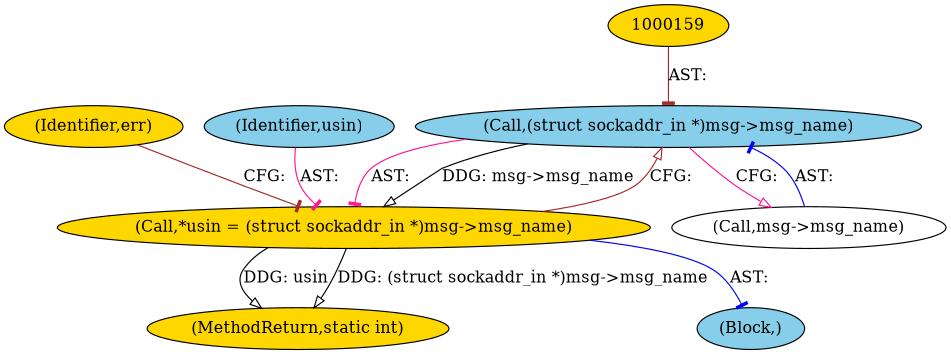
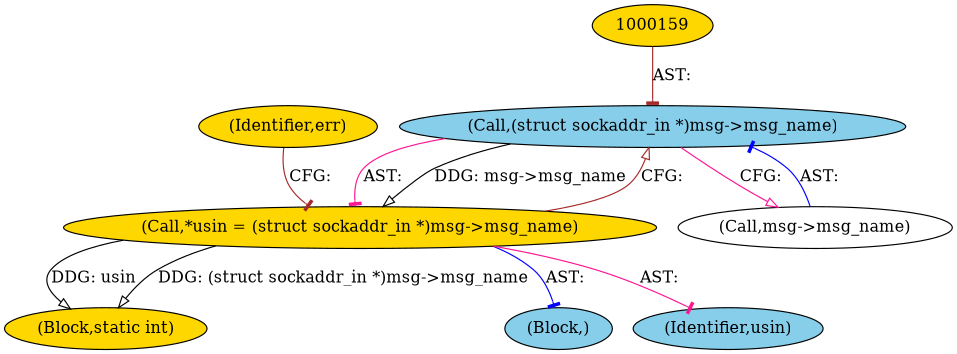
(297, 178) -> (593, 269)
(298, 329) -> (106, 329)
